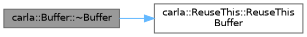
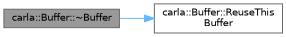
(229, 18) -> (218, 18)
